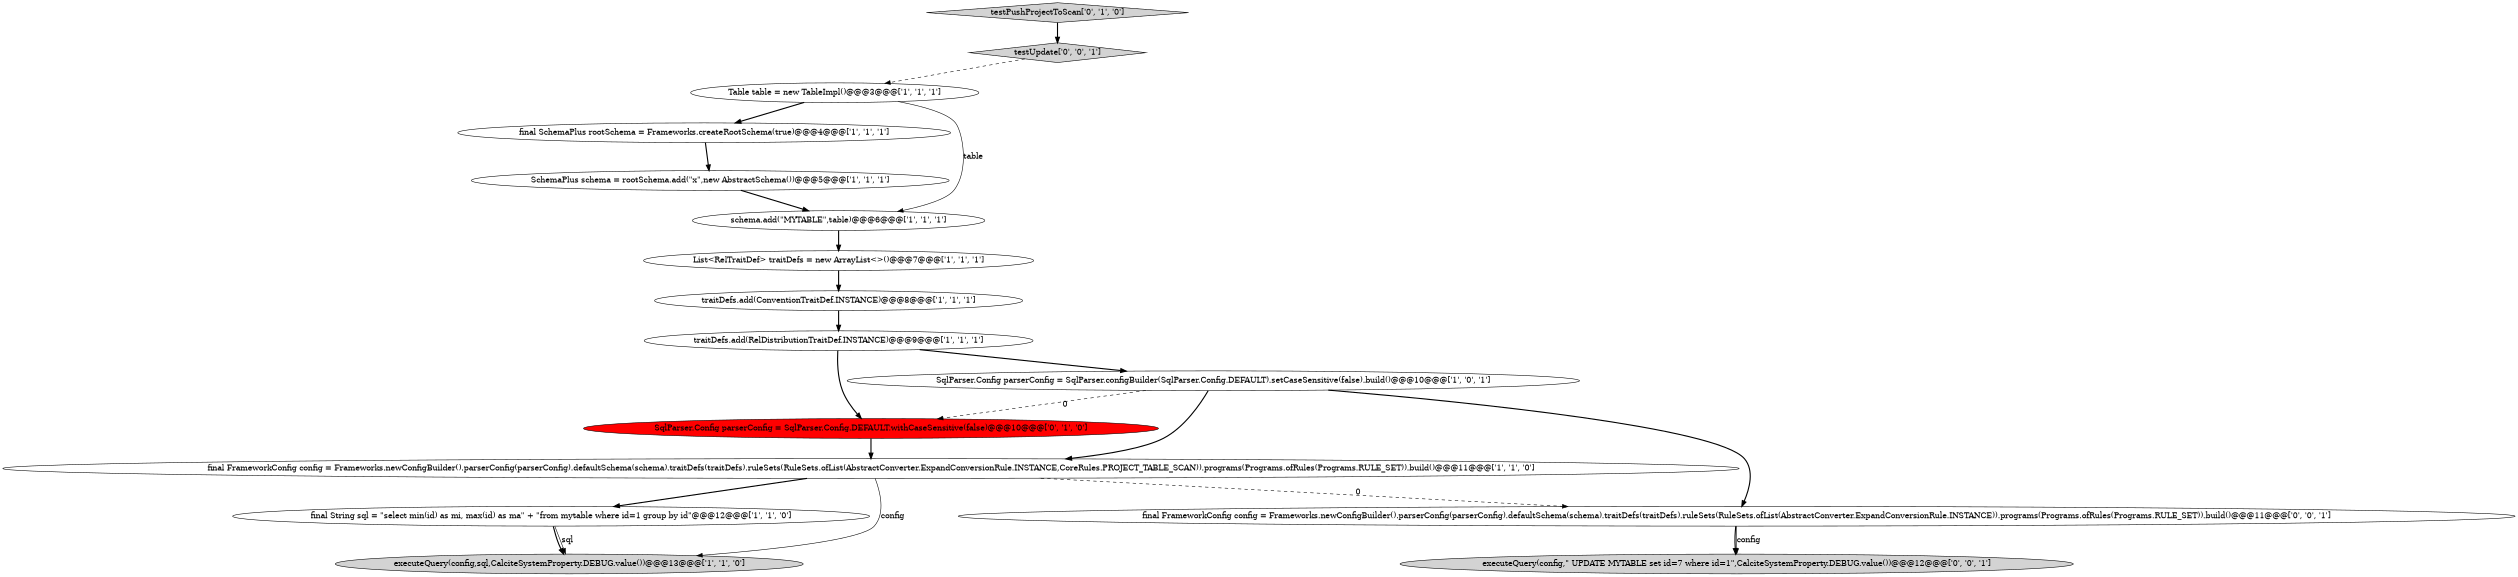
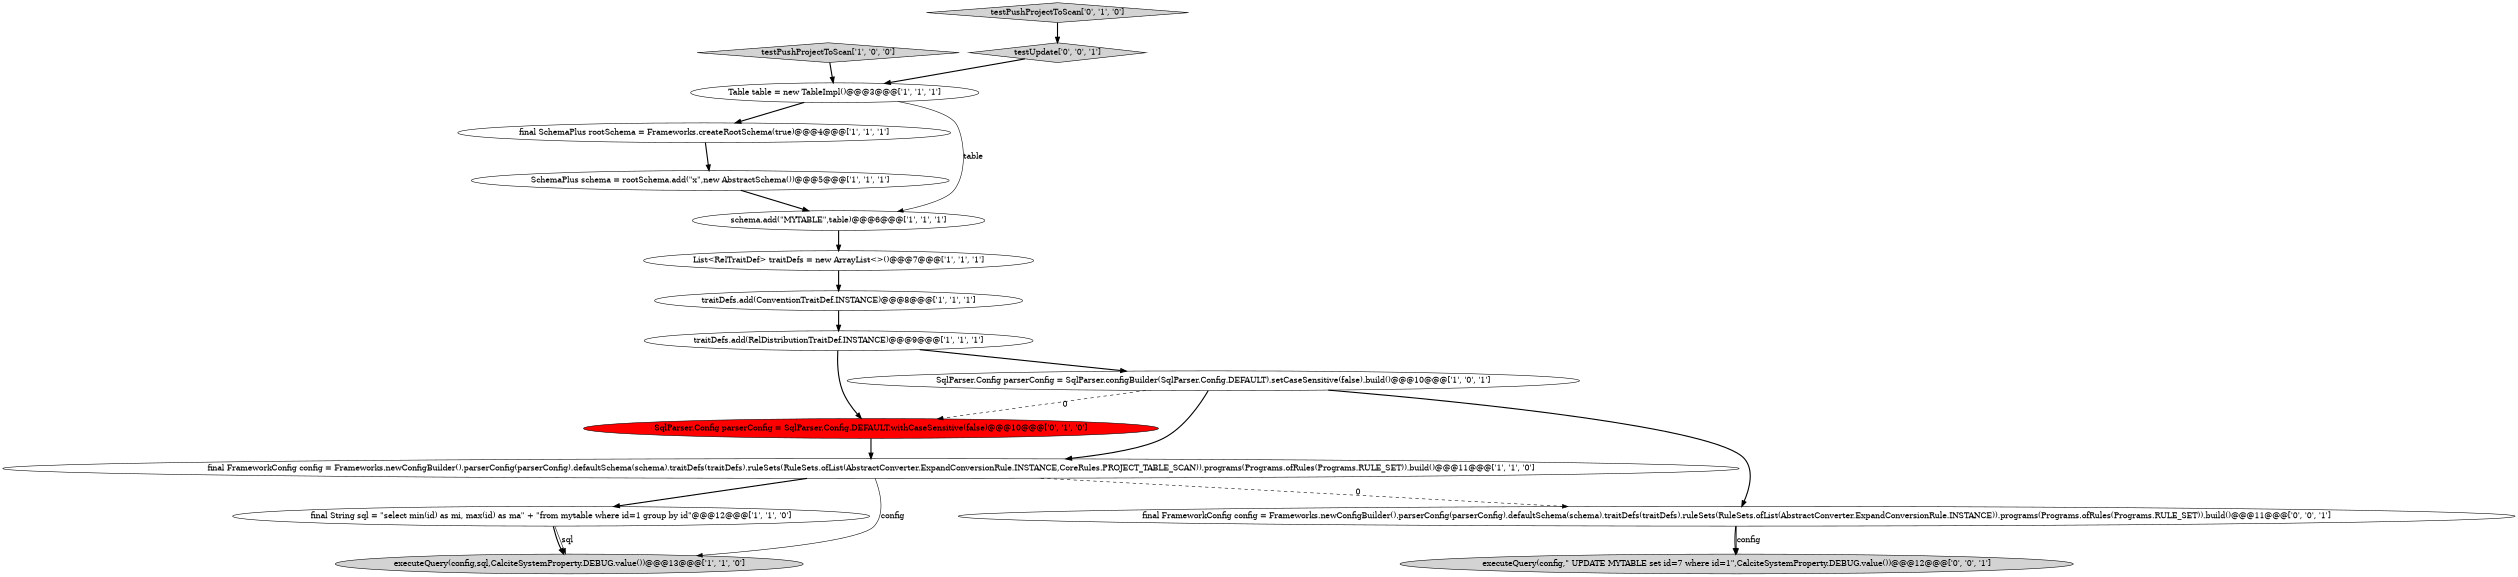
none -> (828, 53)
(958, 71) -> (958, 71)
